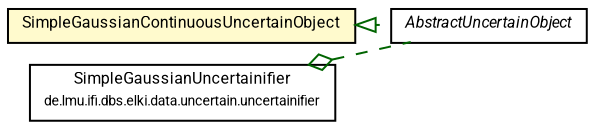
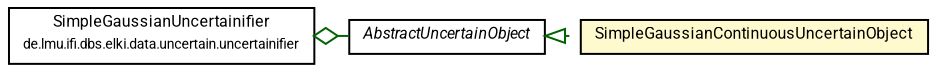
(383, 25) -> (573, 36)
